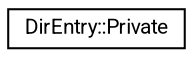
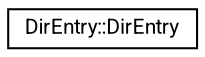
(96, 29) -> (103, 29)
